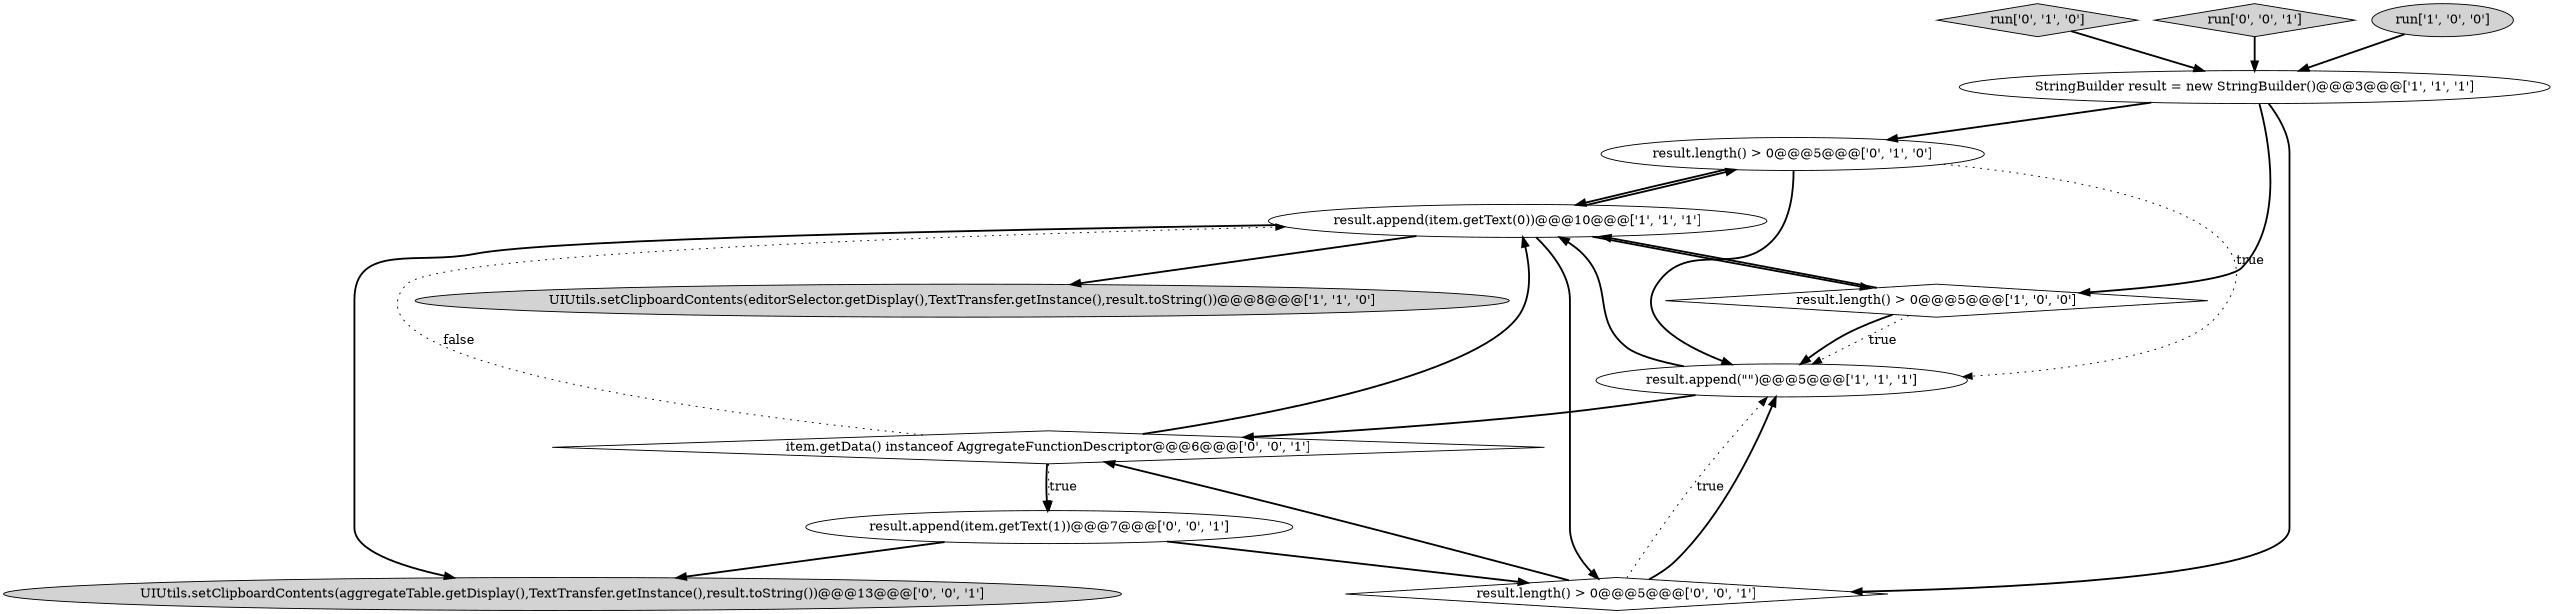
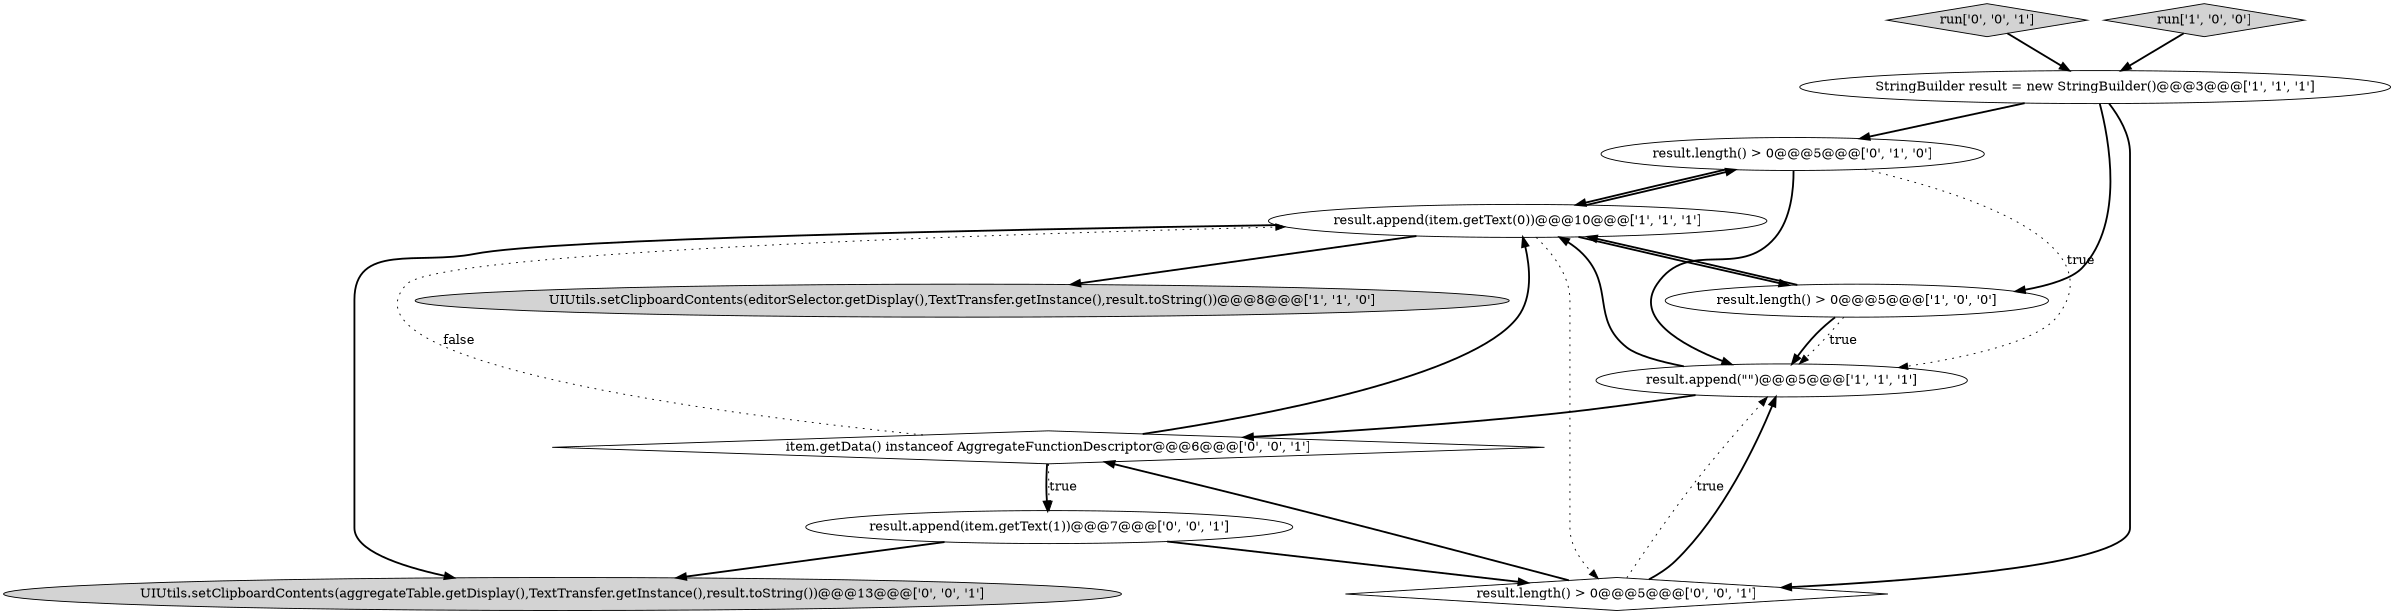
(2037, 20) -> none
(2443, 20) -> (2204, 20)
(1937, 301) -> (1857, 301)
(1570, 403) -> (1570, 403)
